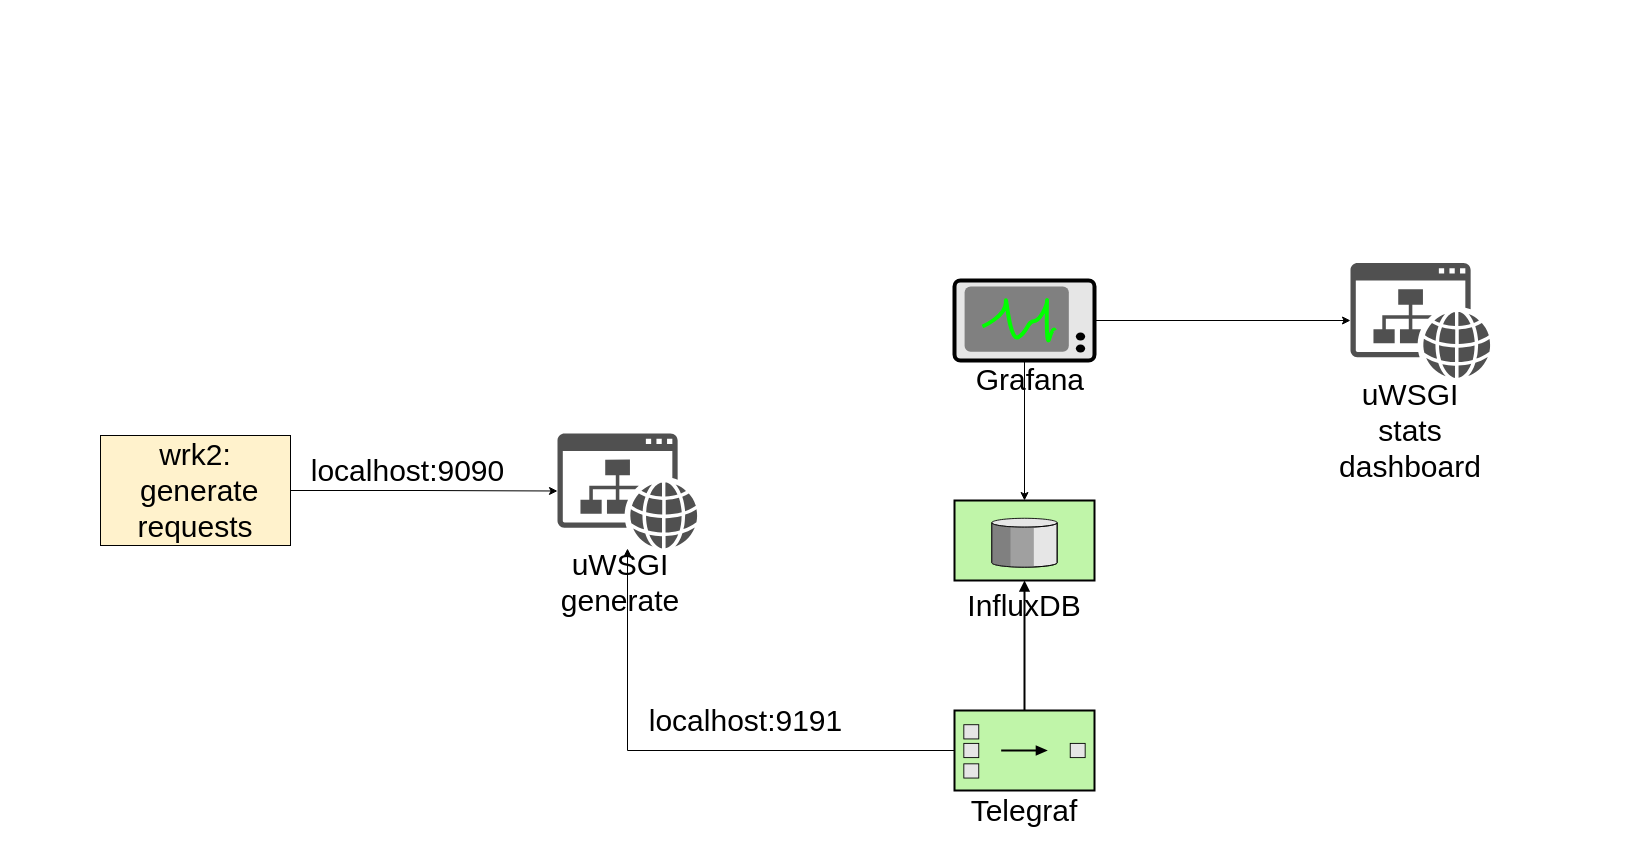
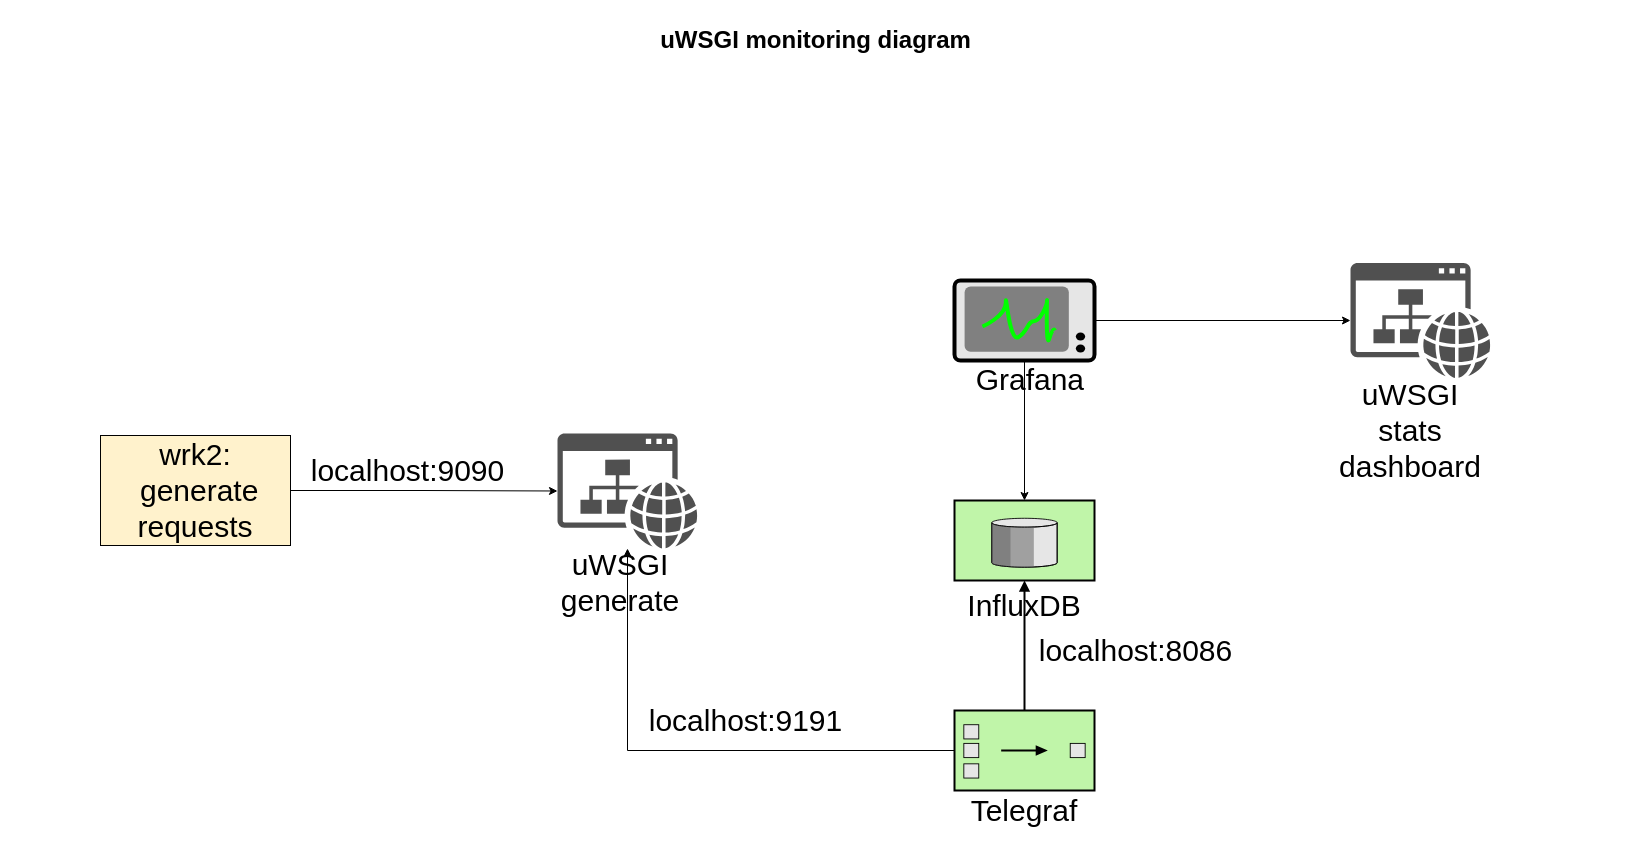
none -> (816, 41)
none -> (1136, 651)
